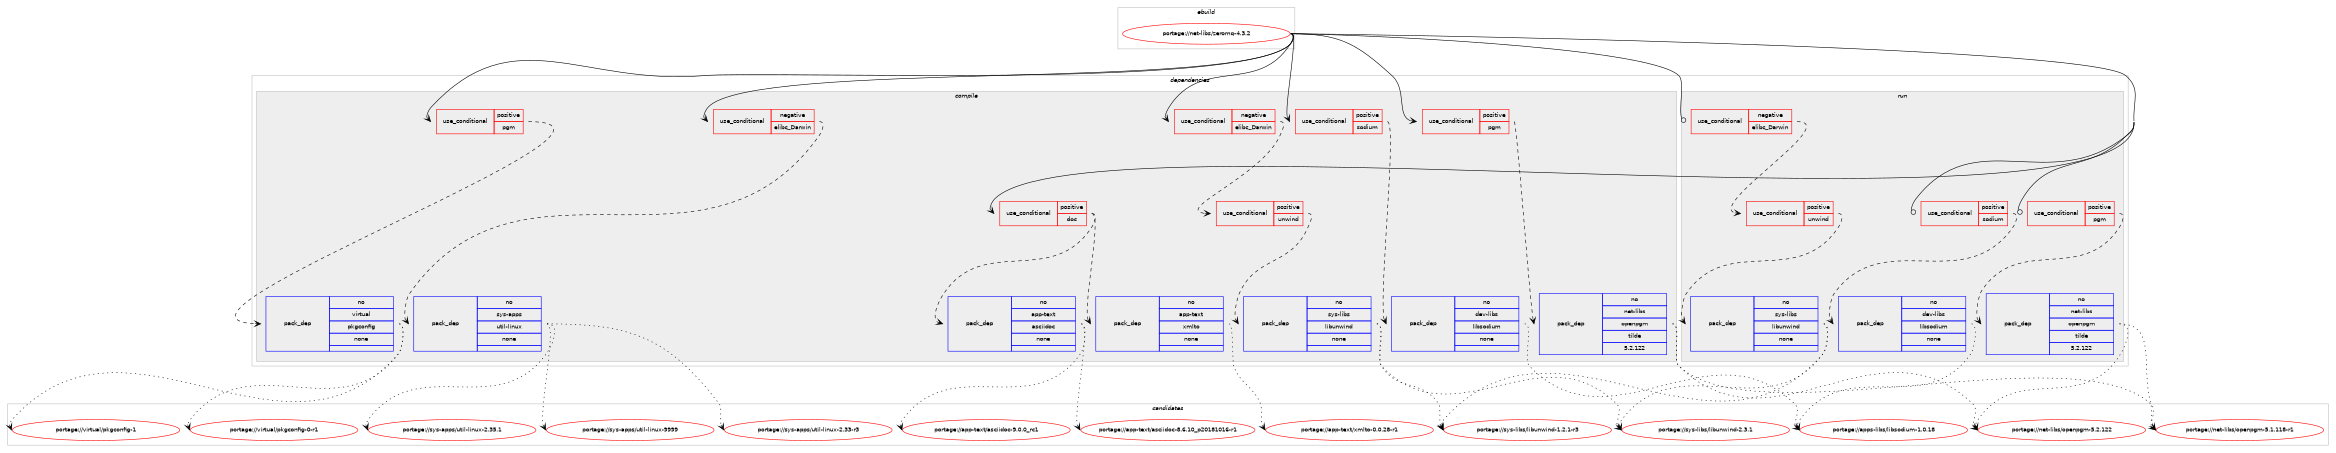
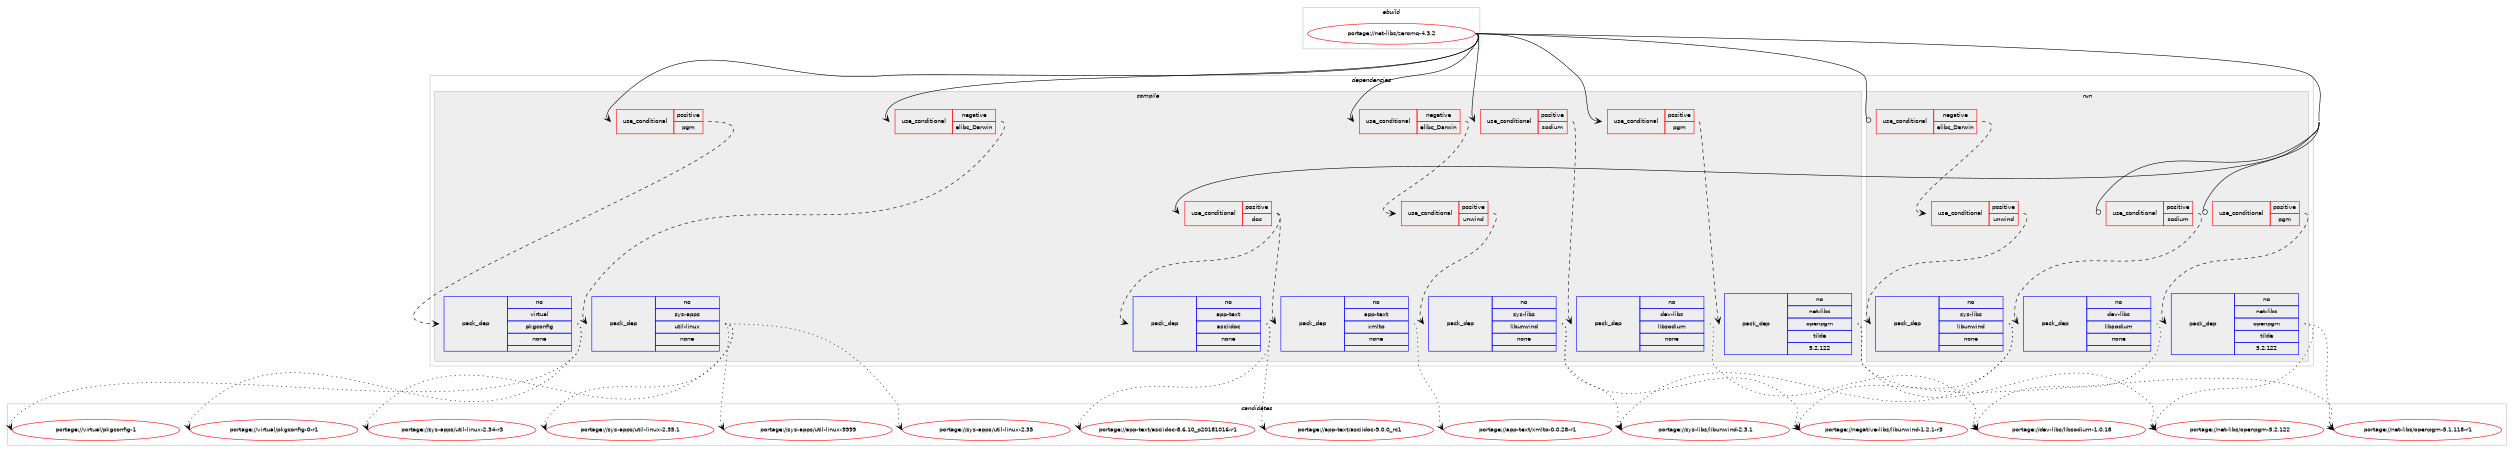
(808, 430) -> (452, 430)
none -> (986, 430)
(1528, 430) -> (1884, 430)
(1884, 430) -> (2062, 430)
